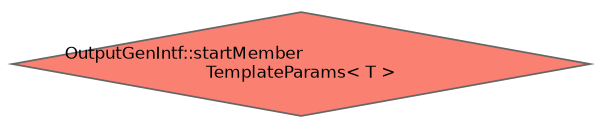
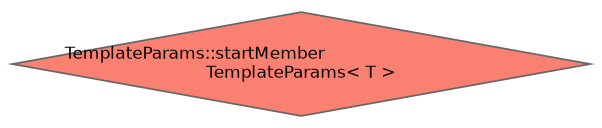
(301, 64) -> (301, 64)
